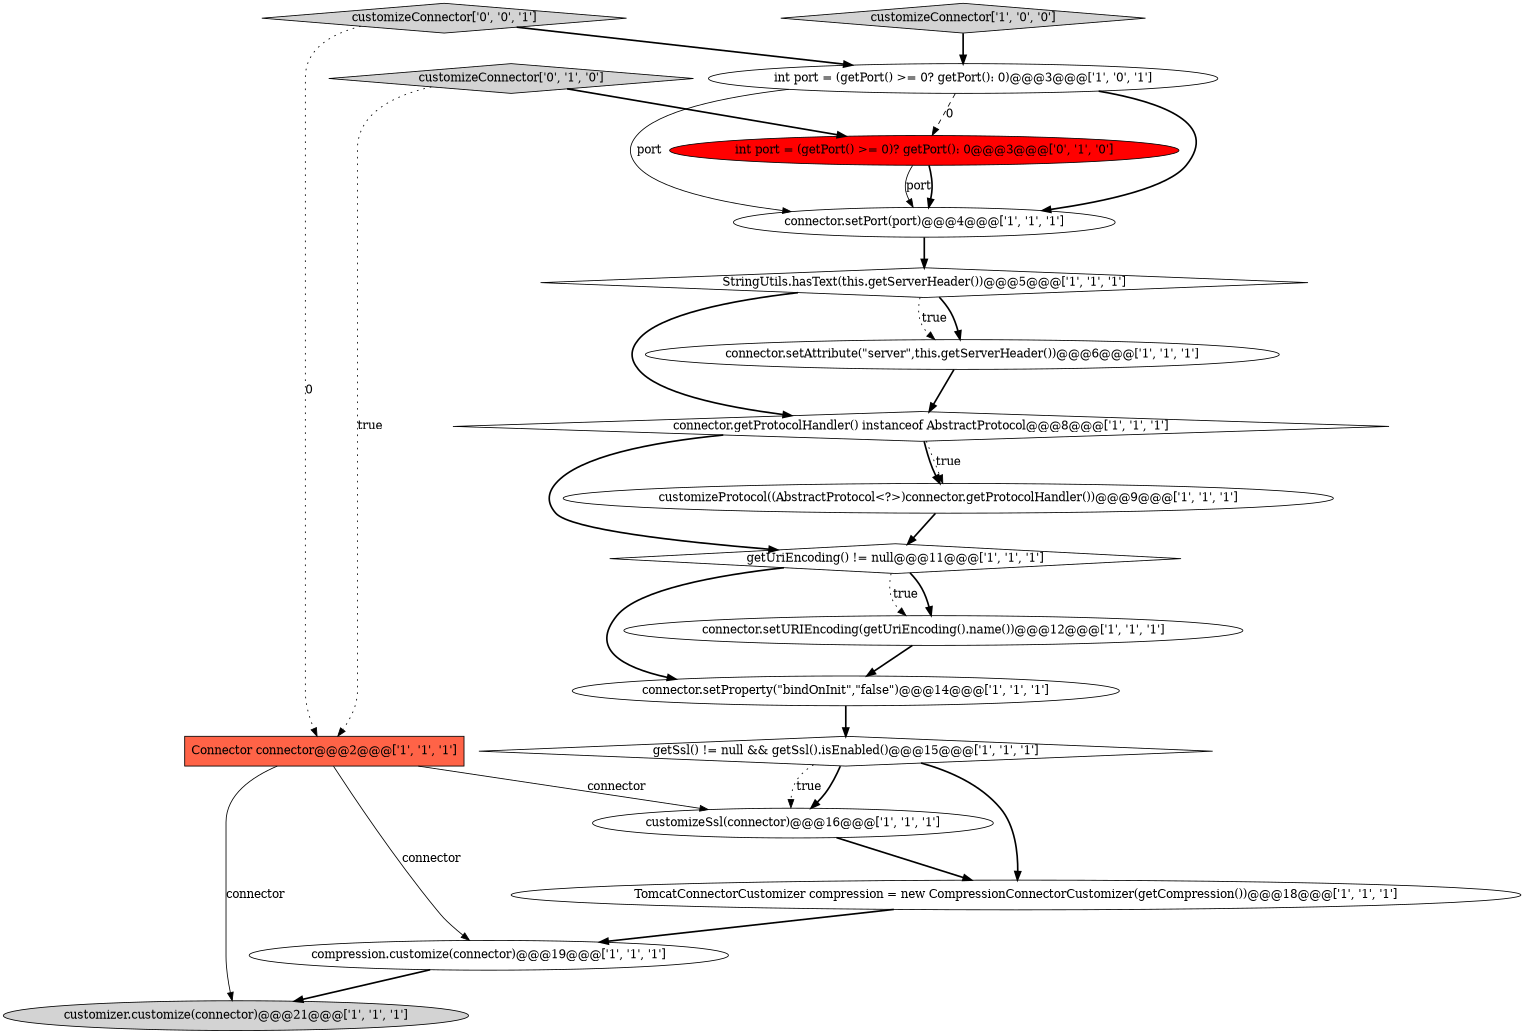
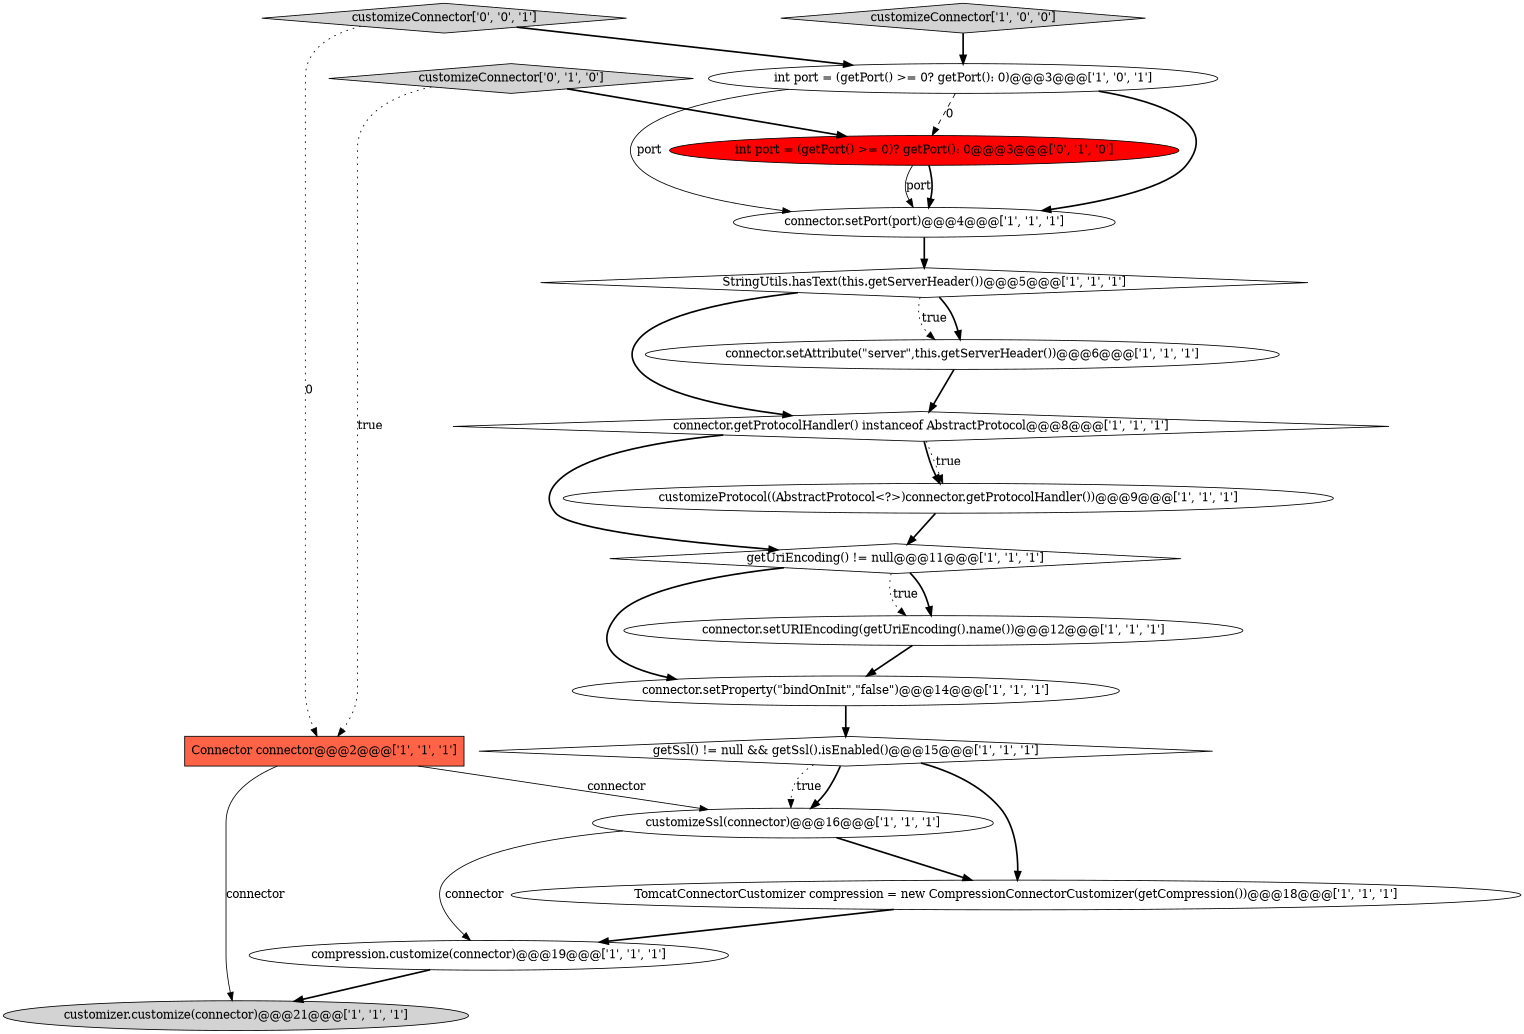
(394, 854) -> (499, 852)
